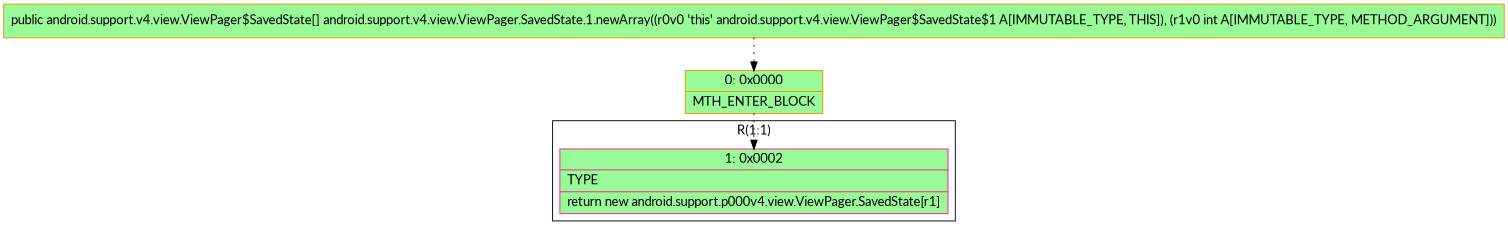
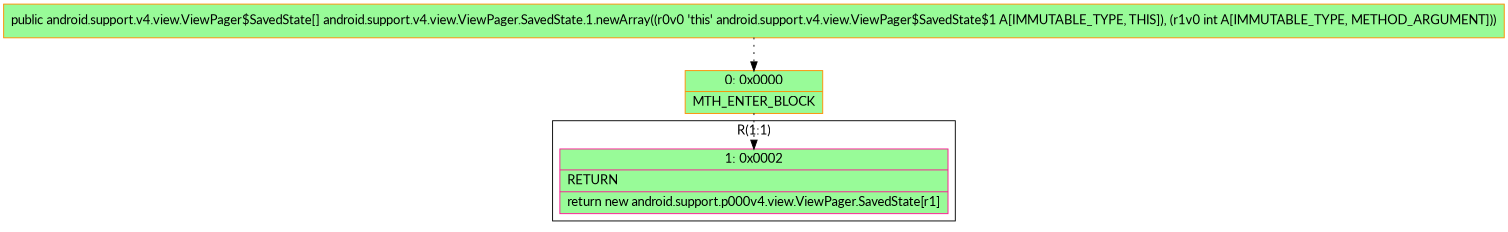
(583, 180) -> (593, 180)
